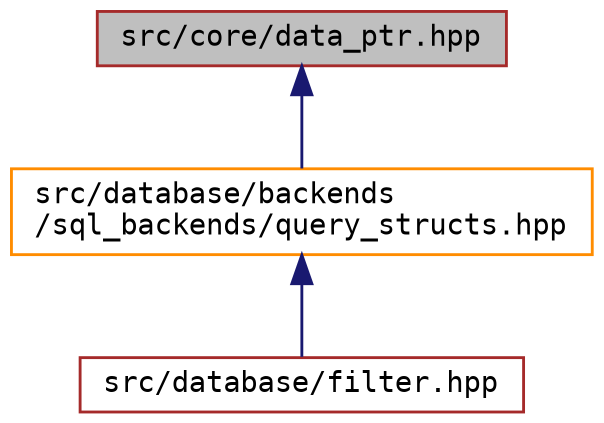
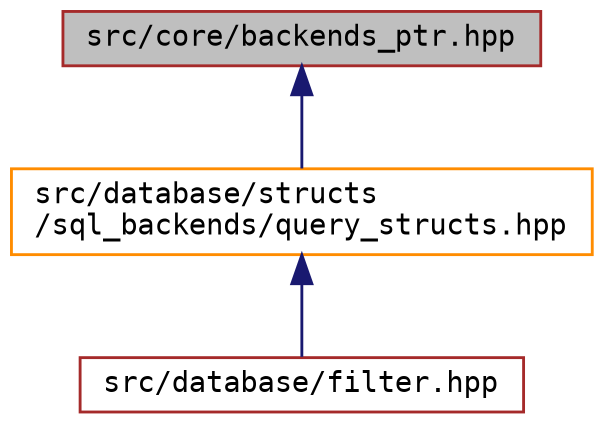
(302, 39) -> (302, 39)
(302, 212) -> (302, 212)
